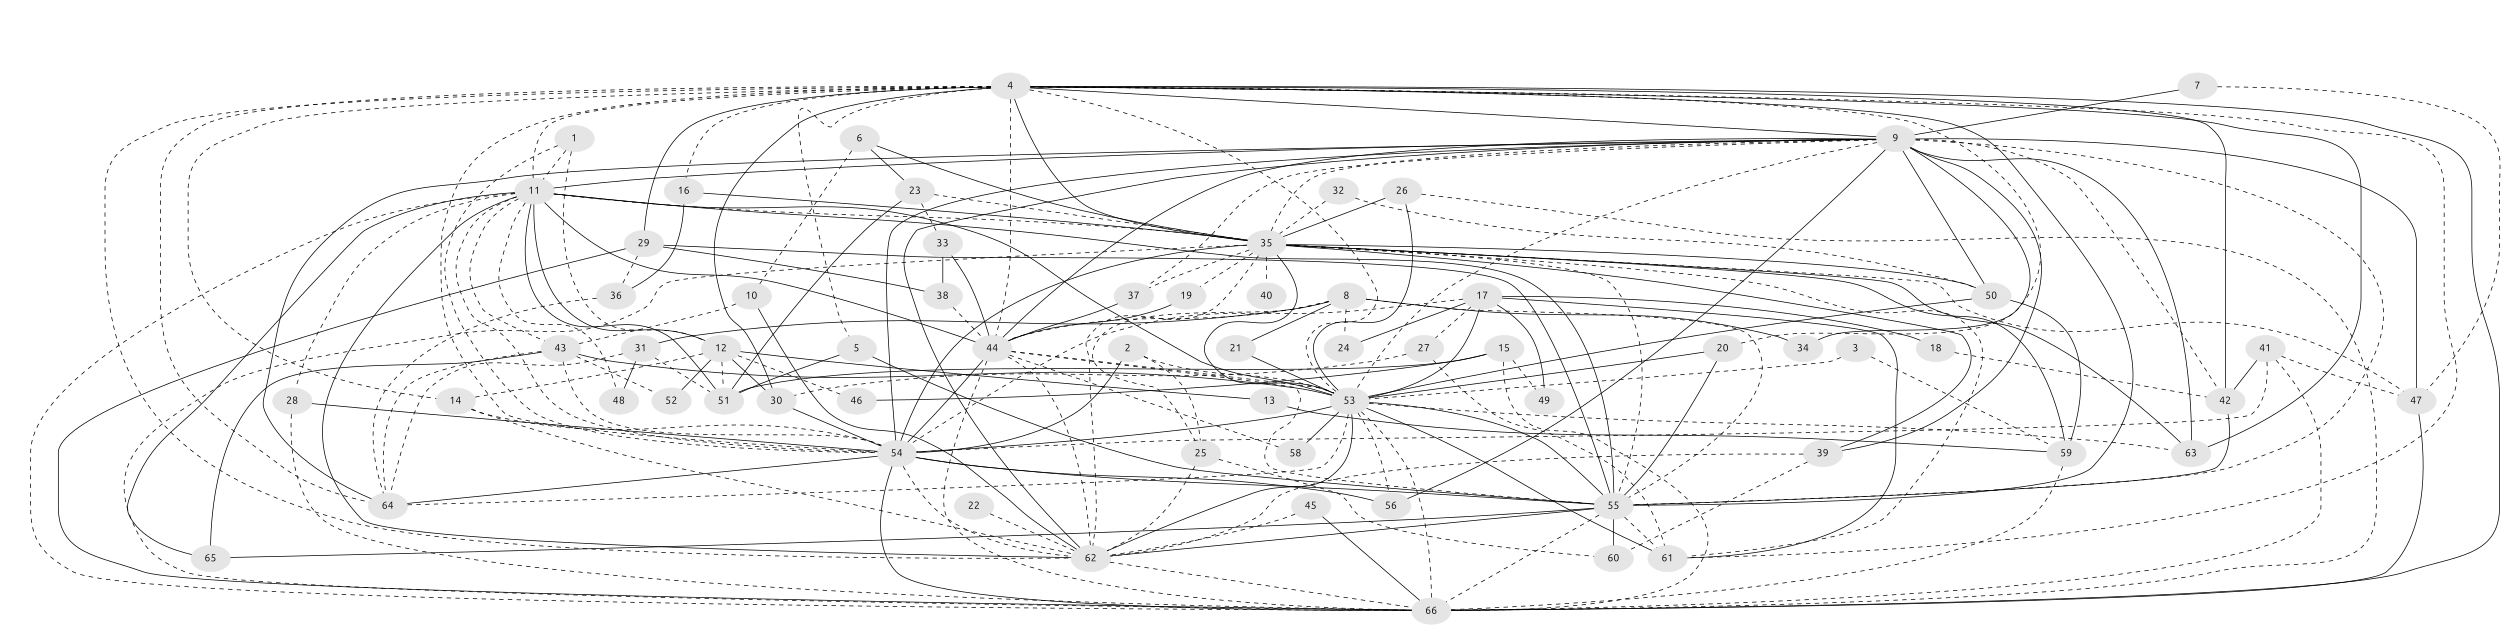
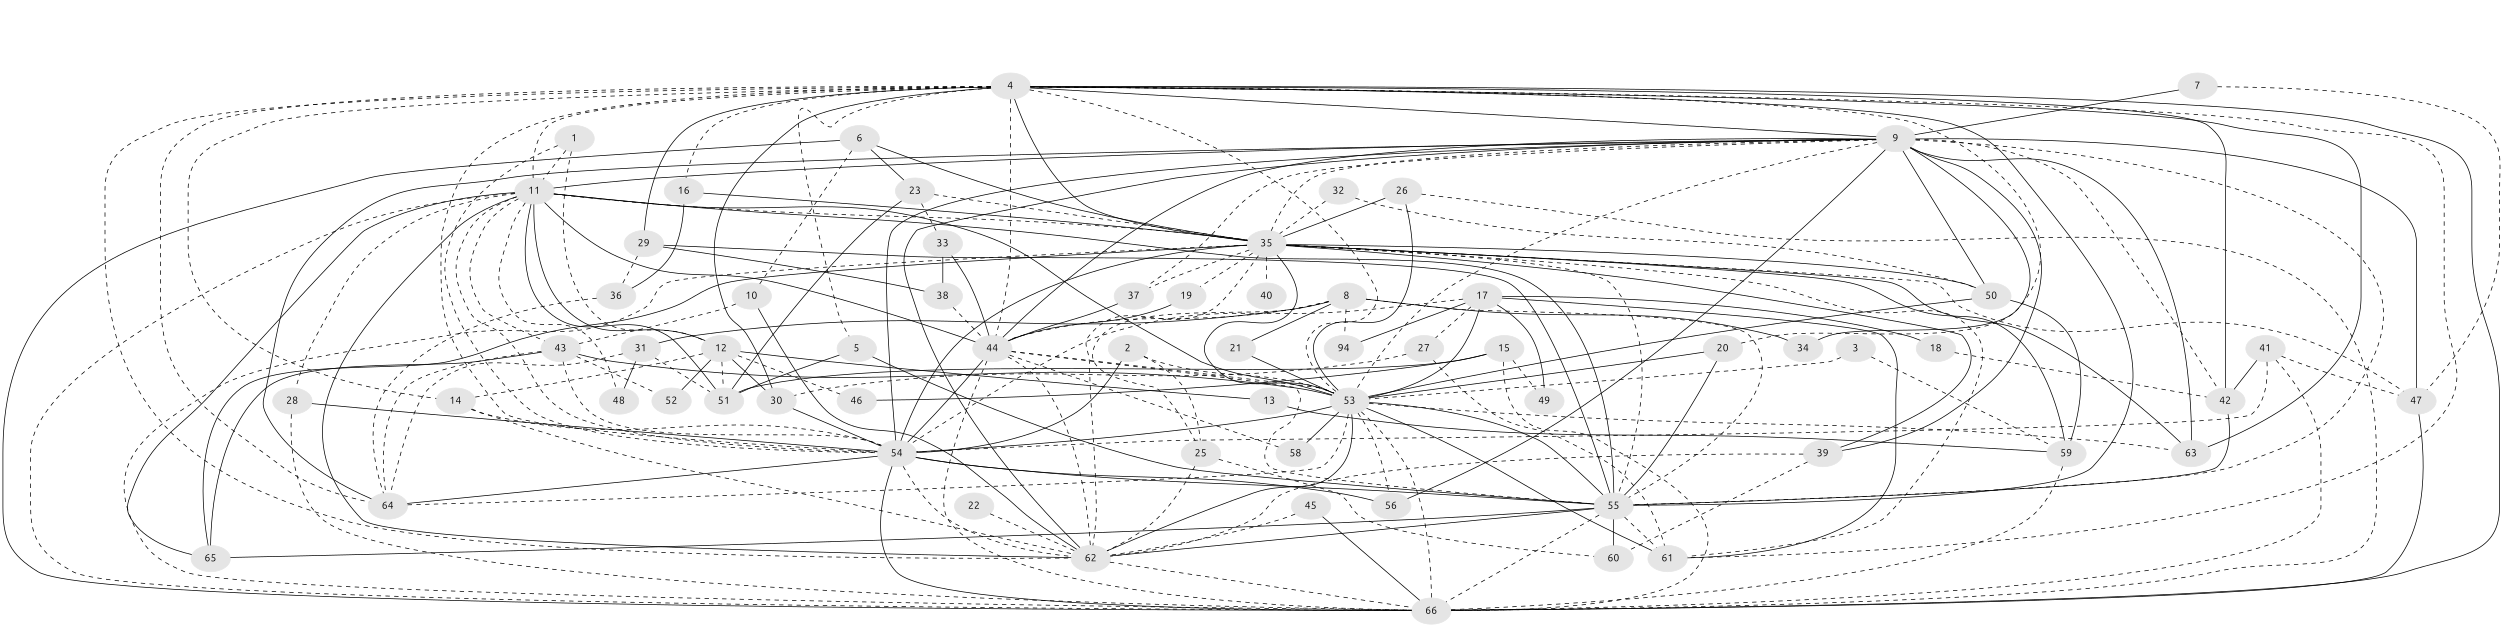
none -> (659, 311)
(1344, 349) -> (1344, 349)
(182, 576) -> (108, 584)
